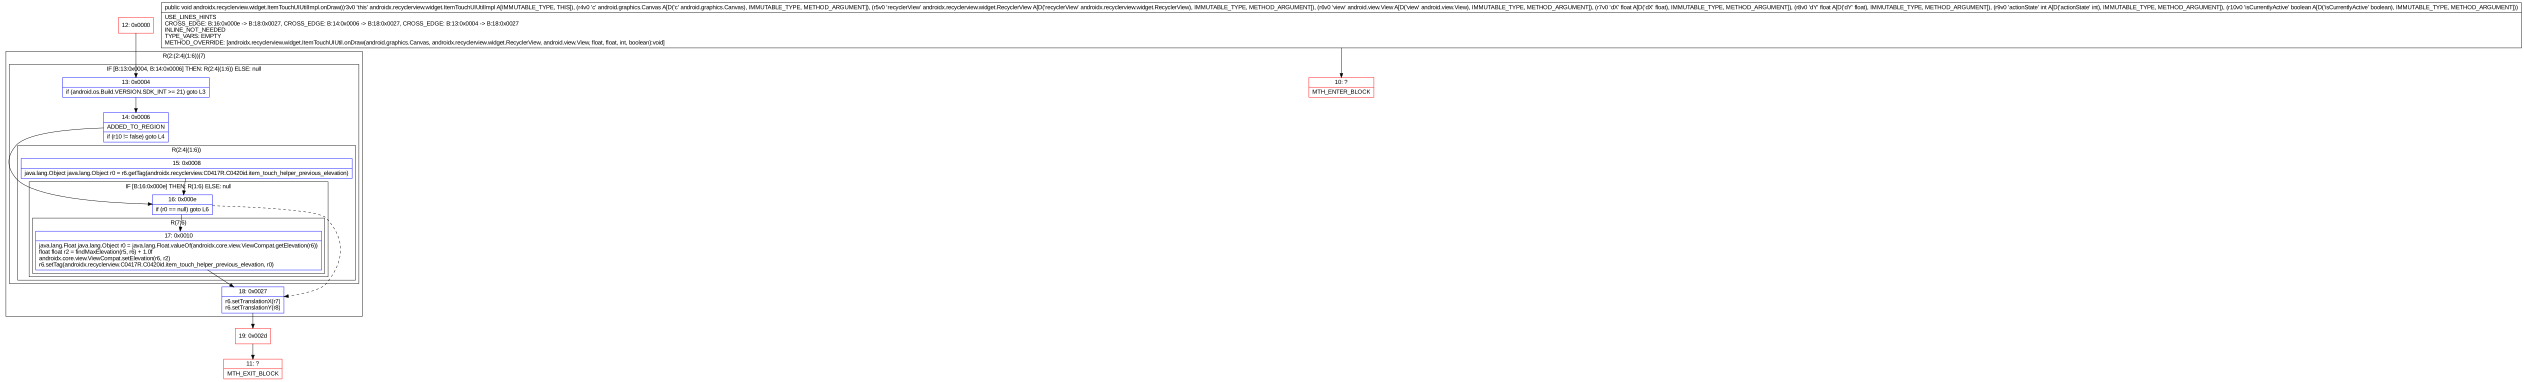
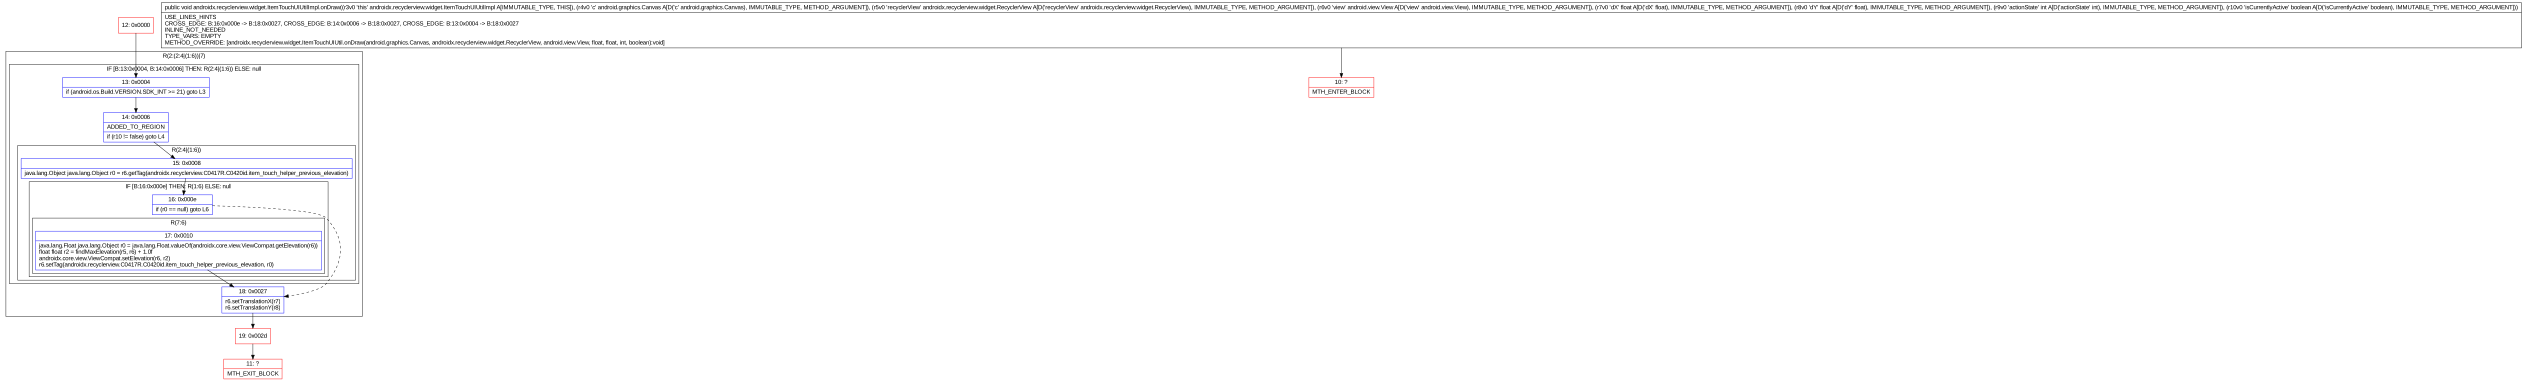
(15, 177) -> (163, 149)
(181, 221) -> none
